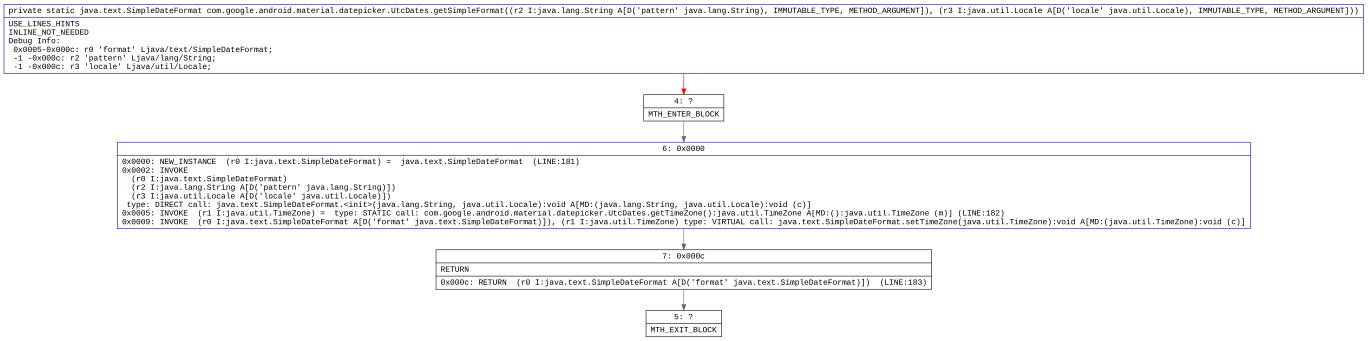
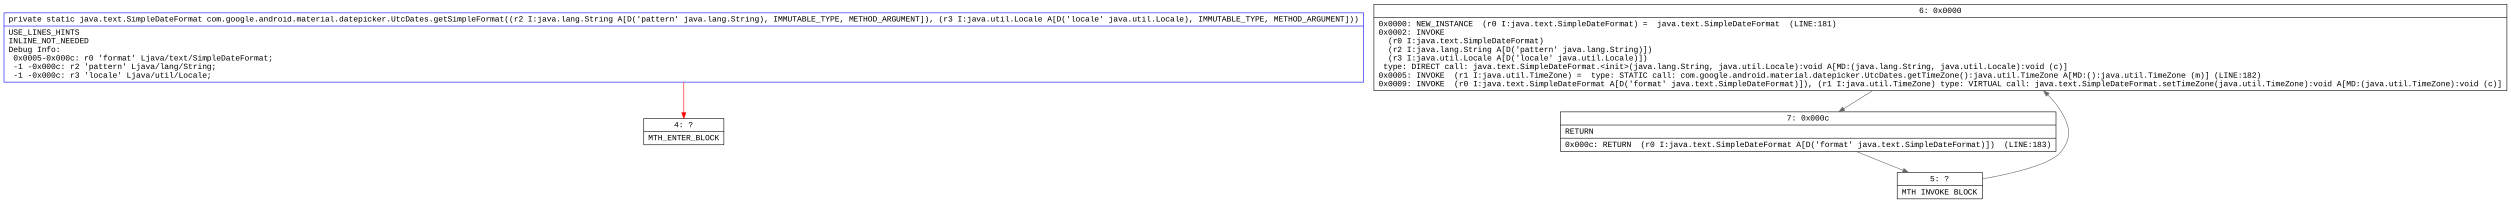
(684, 129) -> (2054, 158)
(684, 185) -> (1940, 47)
(684, 330) -> (1940, 192)
